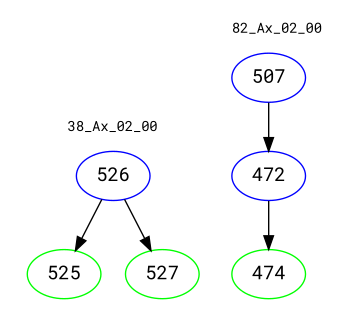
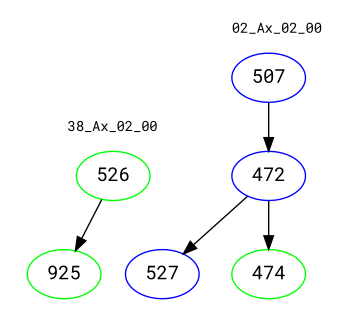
(278, 29) -> (278, 29)
(113, 176) -> (113, 176)
(135, 219) -> (230, 212)
(64, 274) -> (64, 274)
(162, 274) -> (162, 274)
